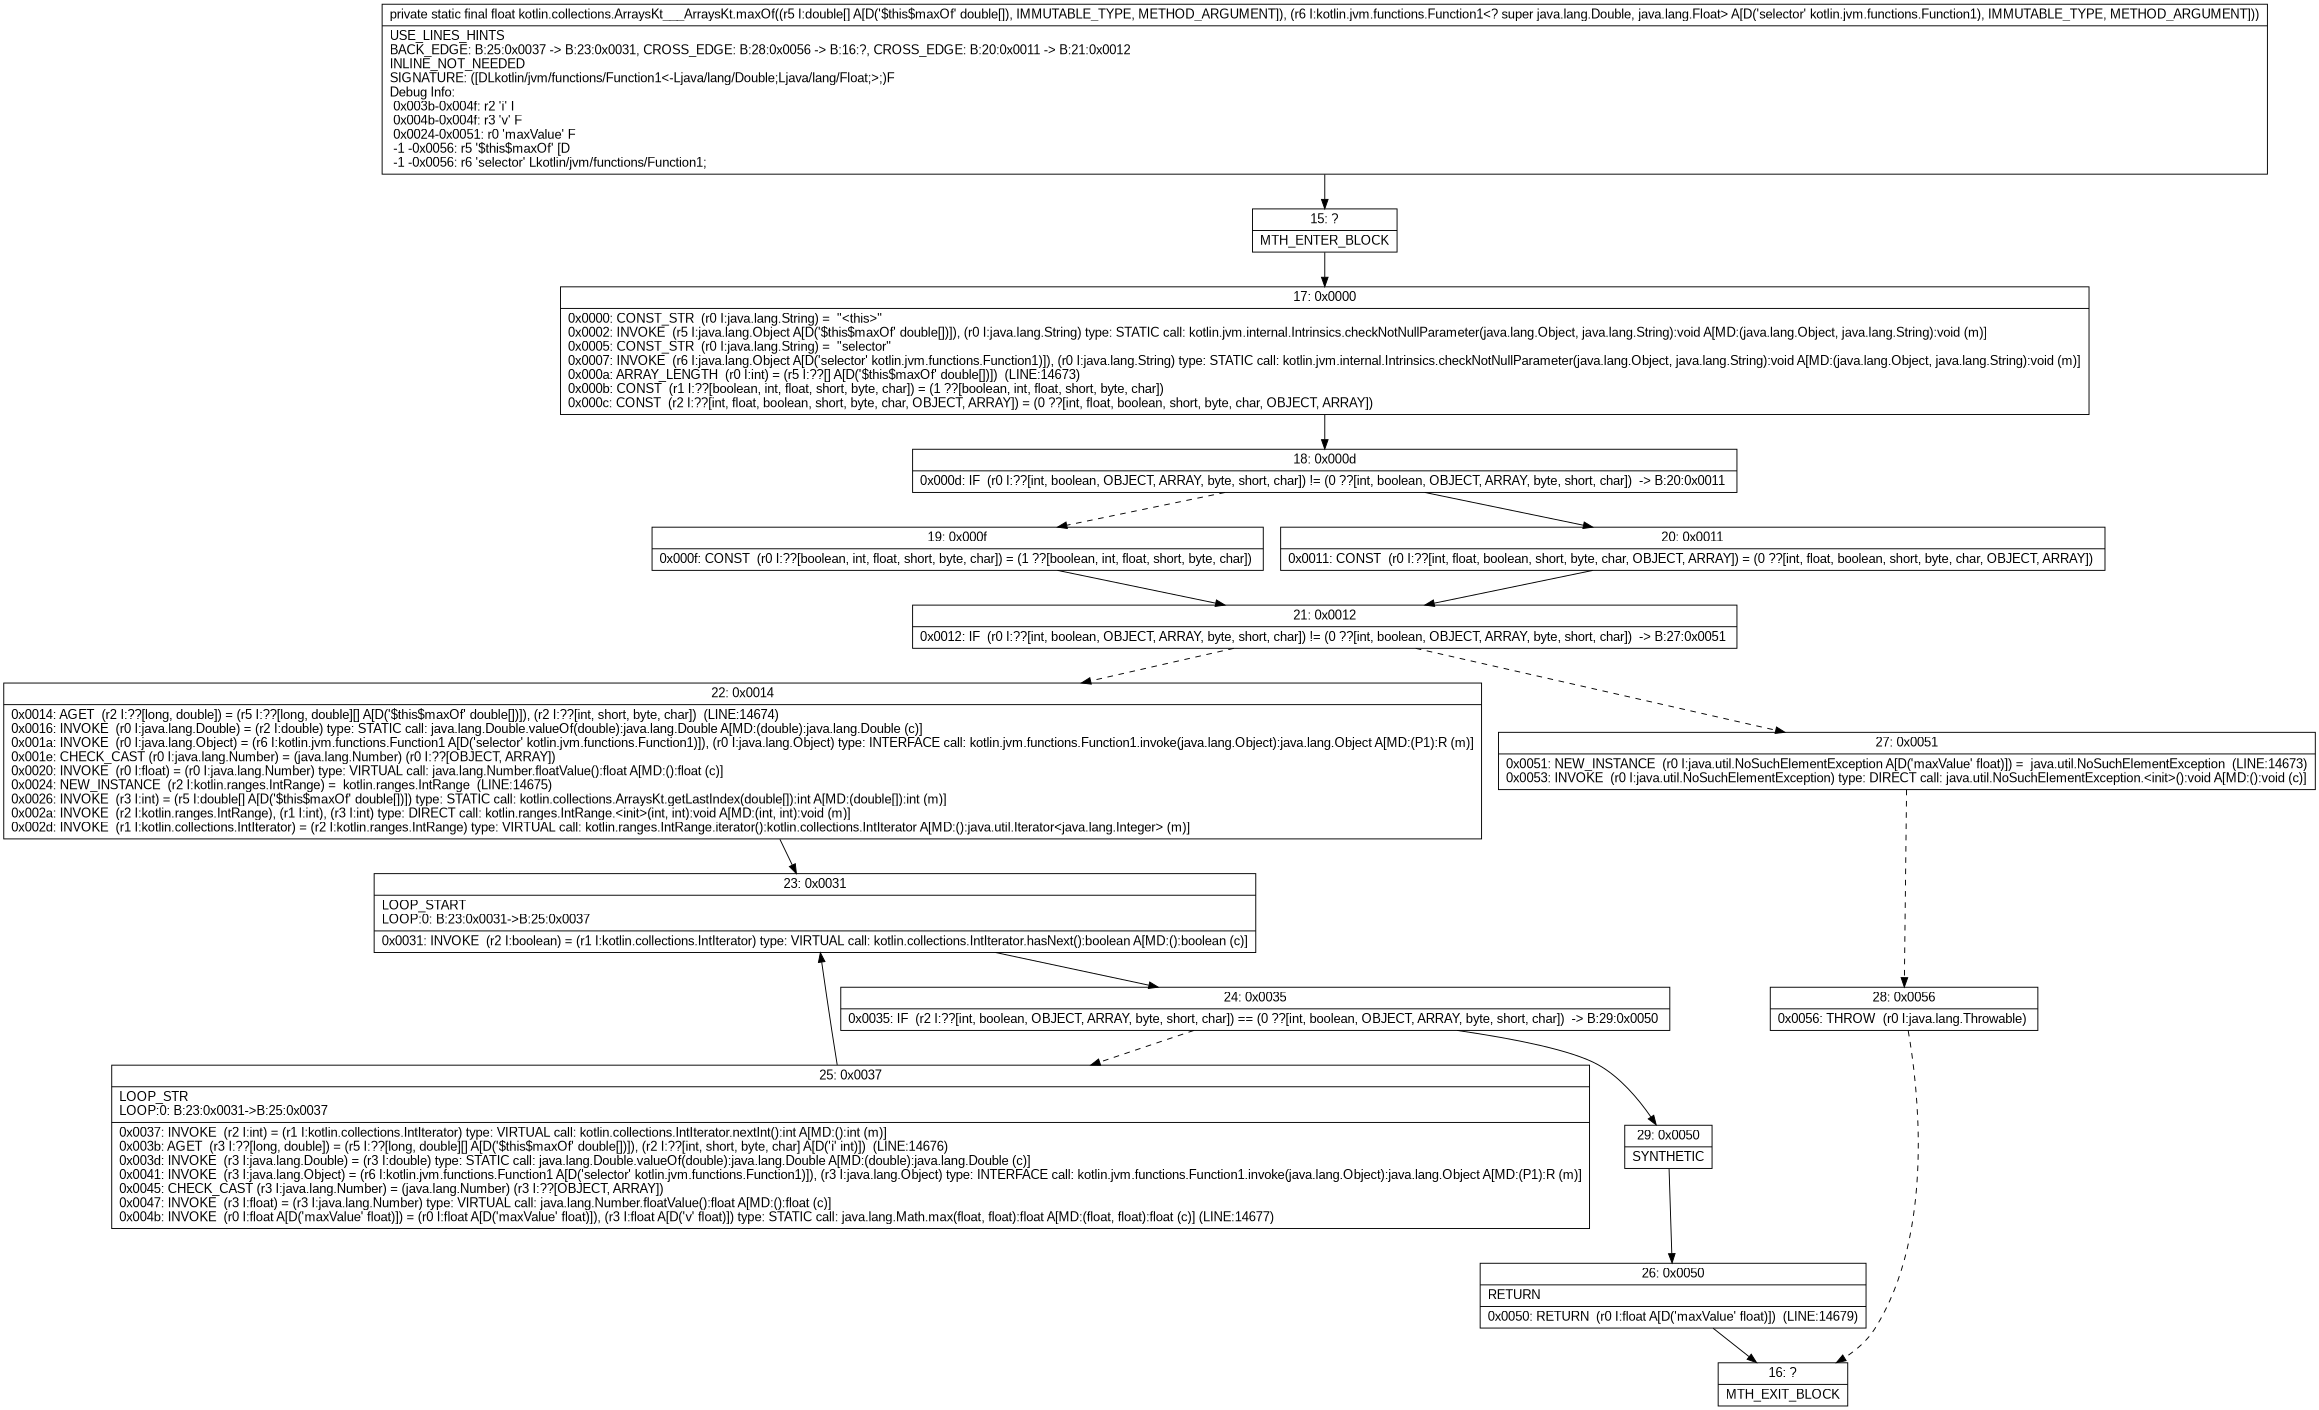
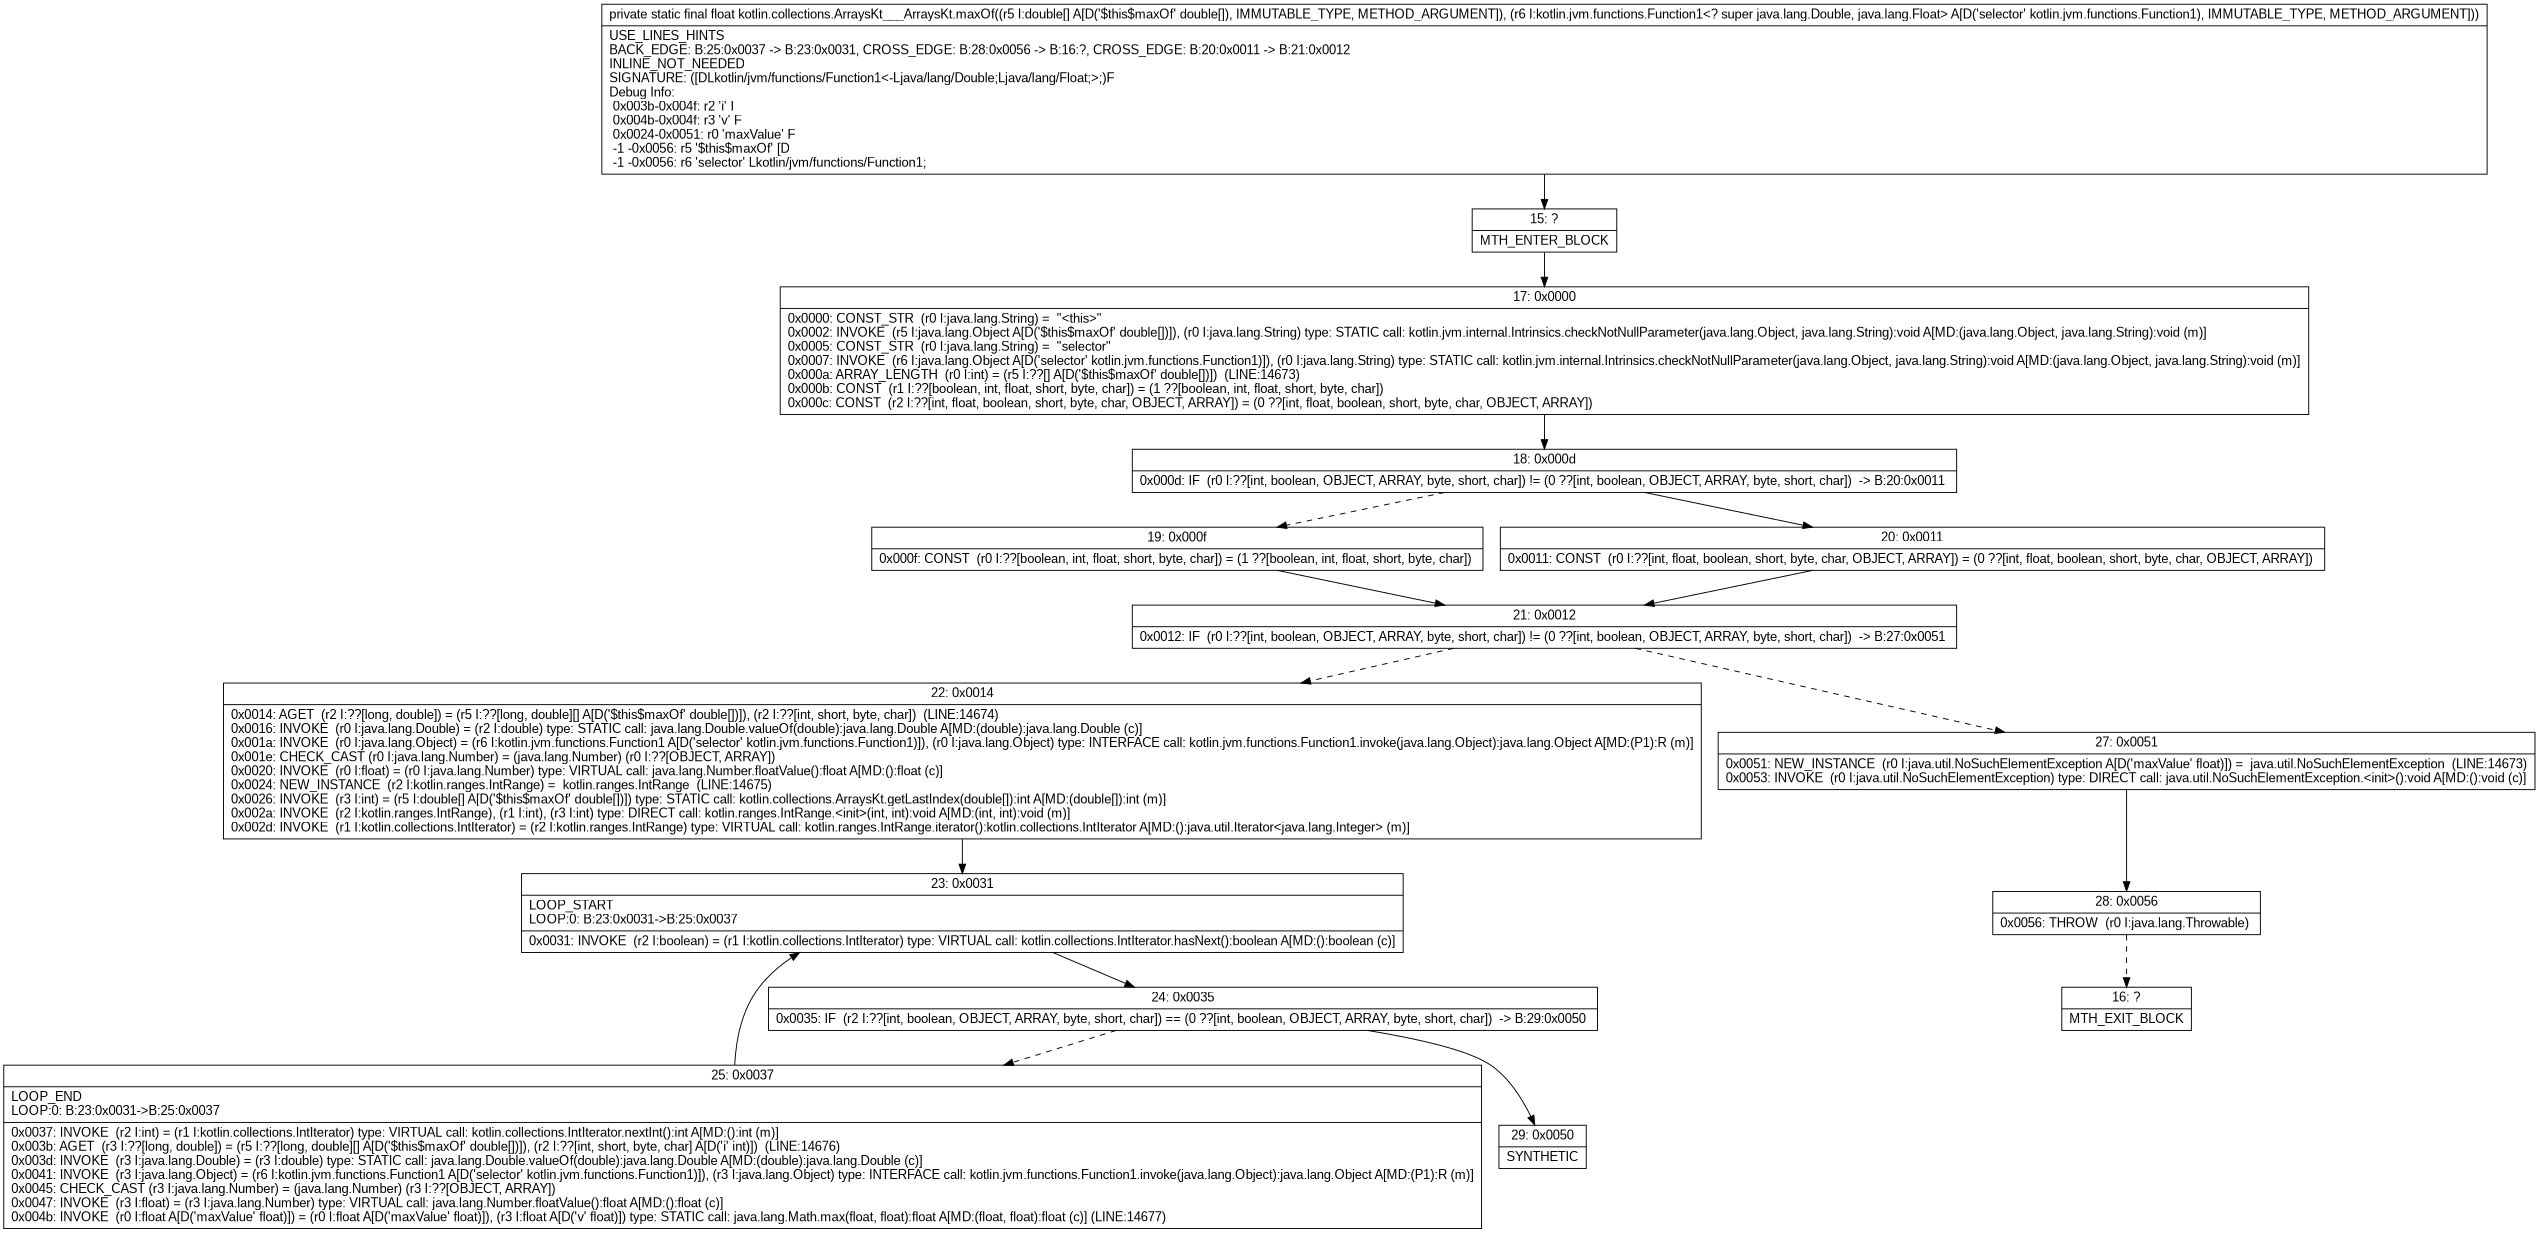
(1906, 884) -> (2127, 836)
(154, 1097) -> (47, 1097)
(1673, 1296) -> none
